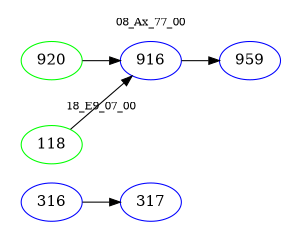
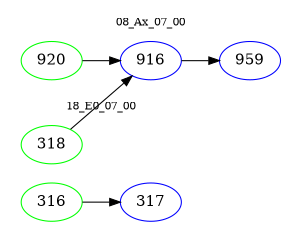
(151, 23) -> (151, 23)
(101, 107) -> (101, 107)
(52, 145) -> (52, 145)
(52, 202) -> (52, 202)
